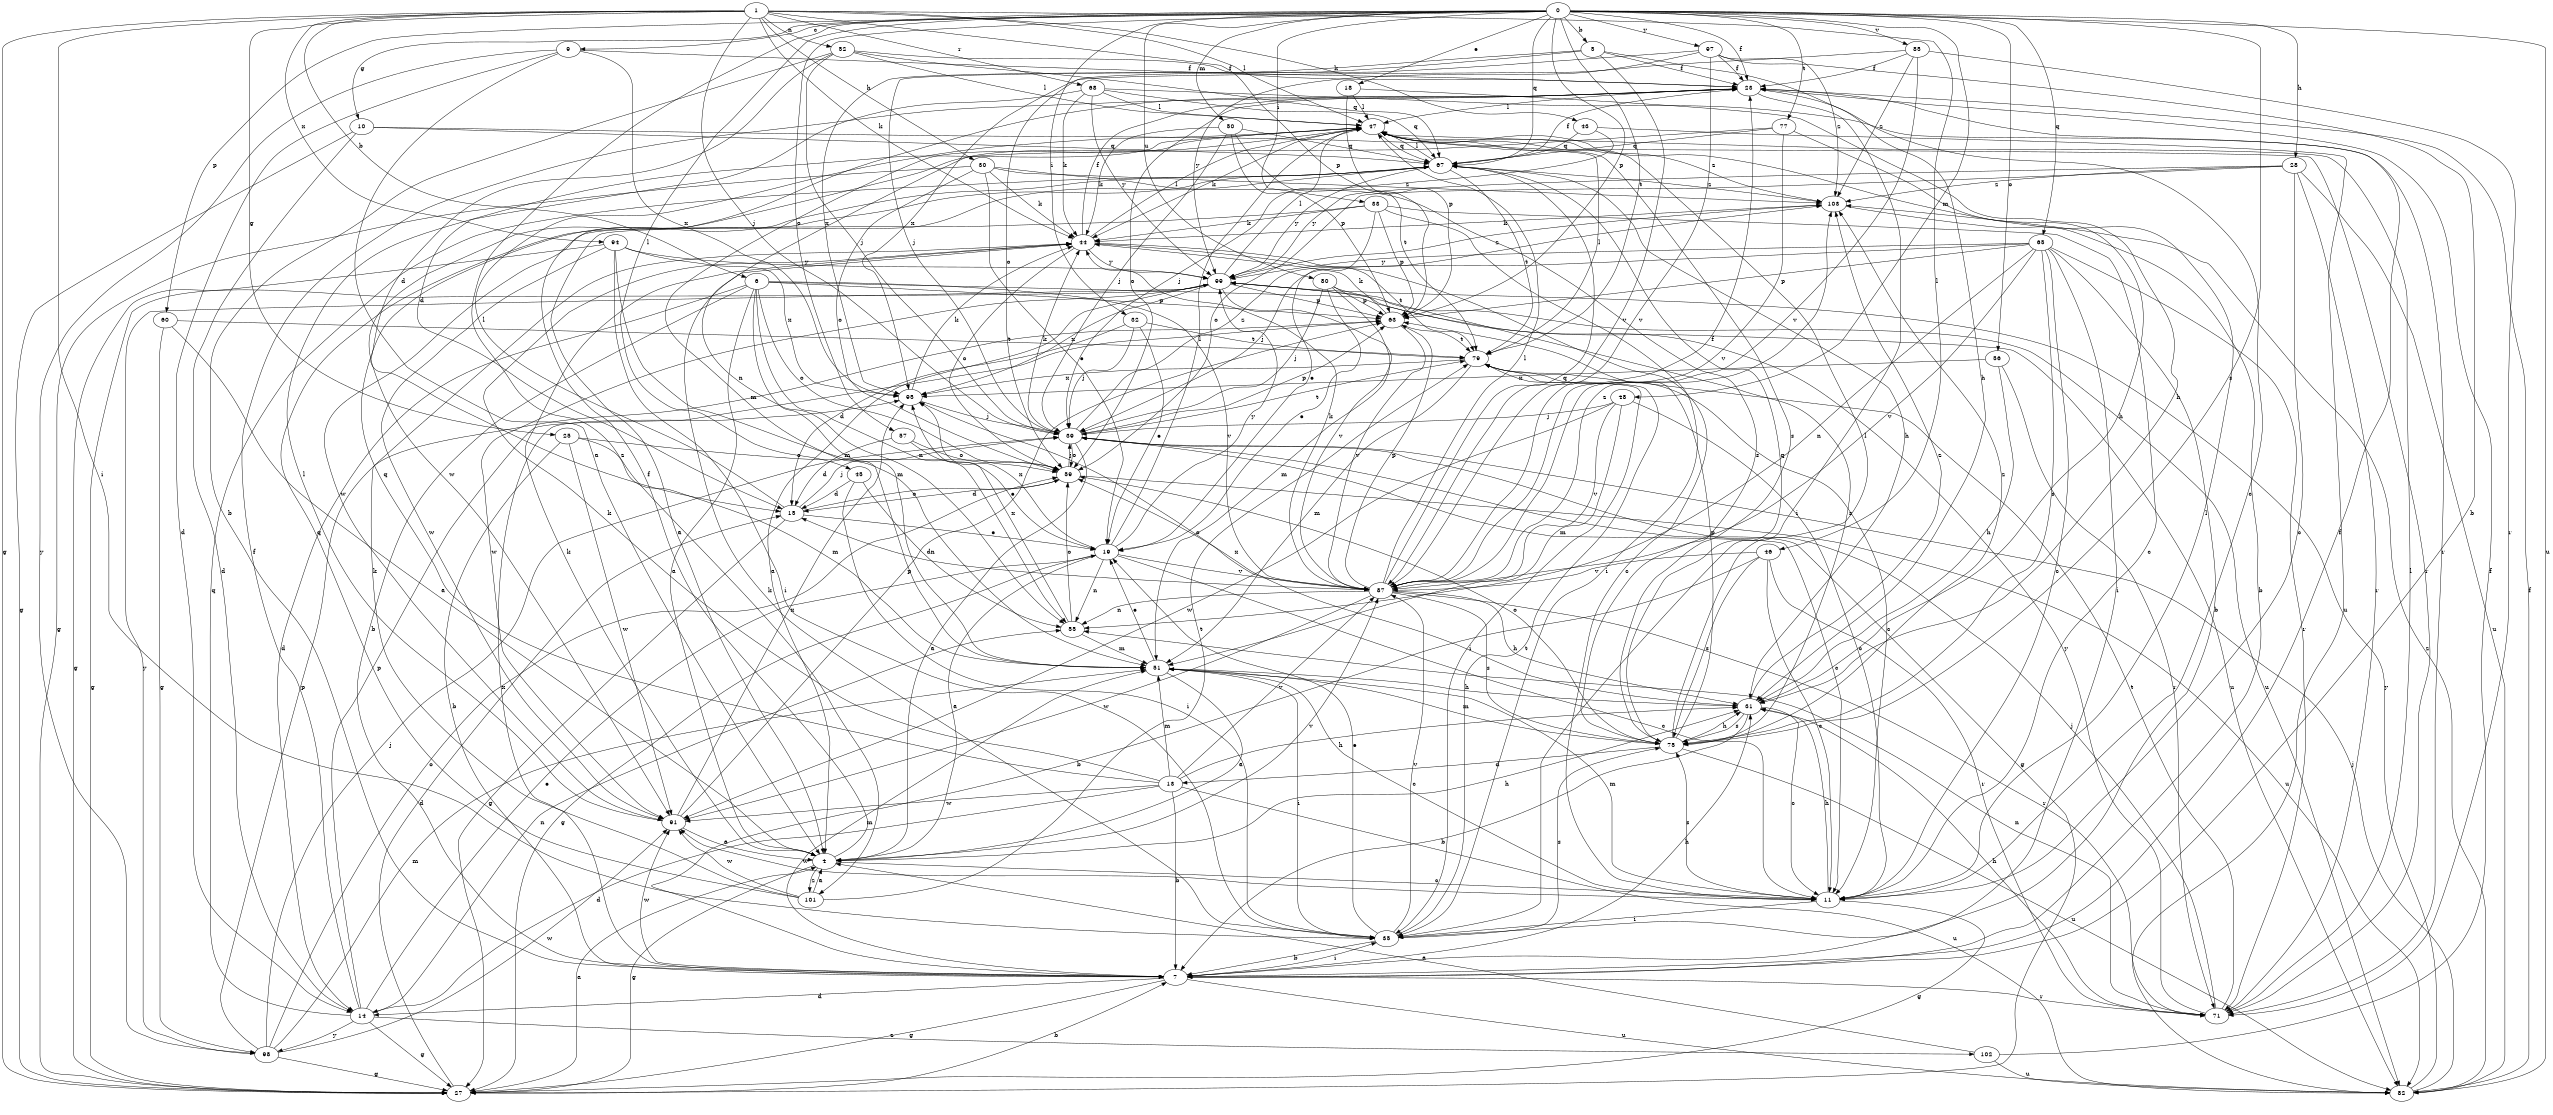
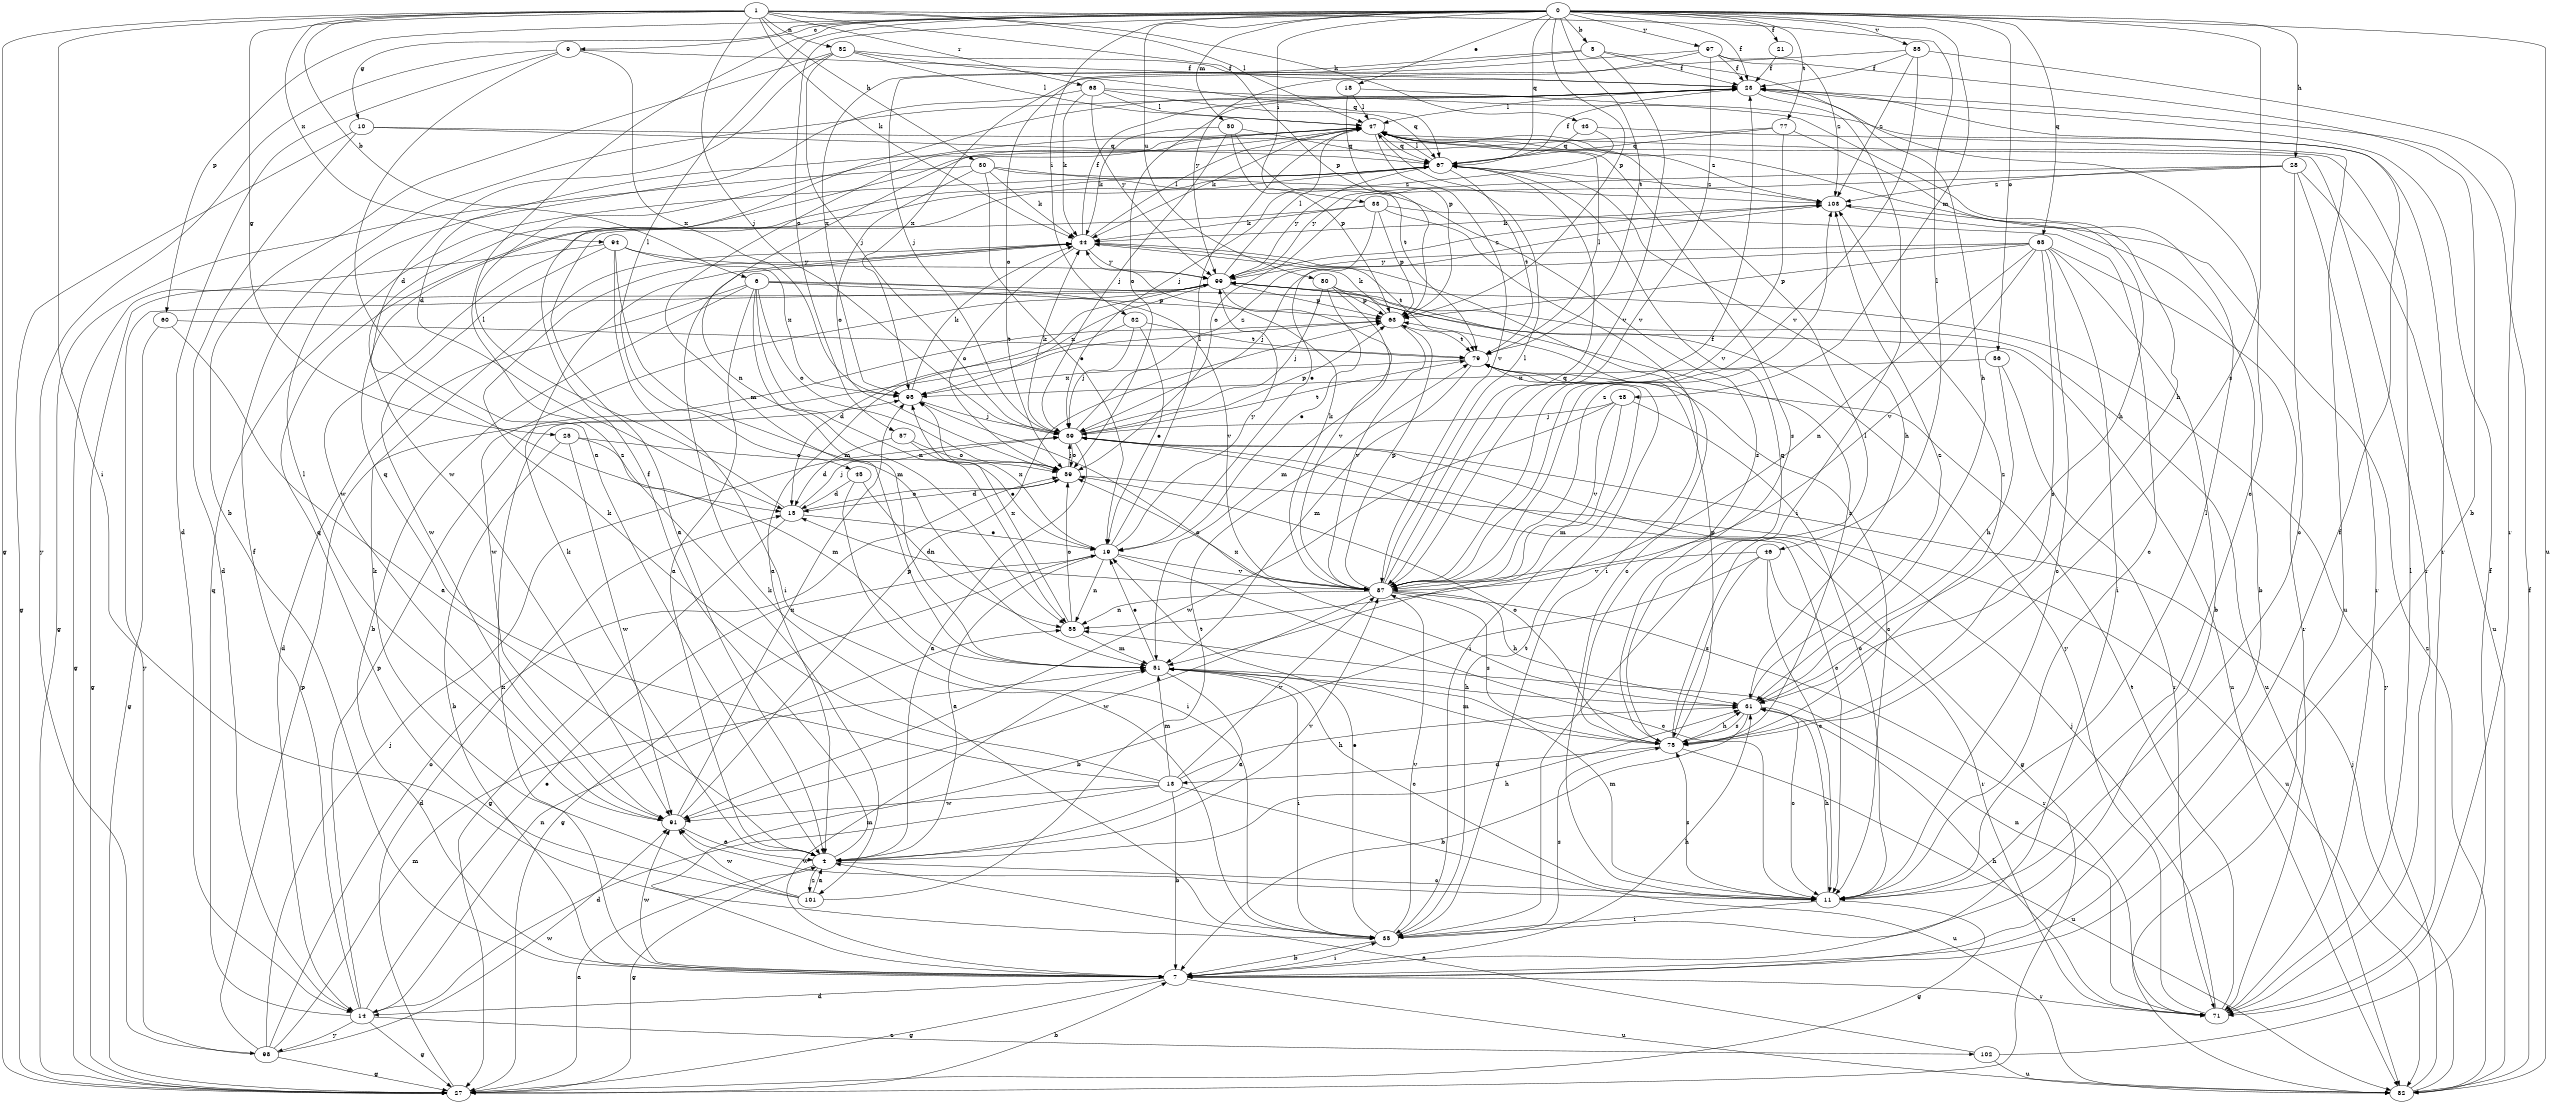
none -> (1781, 49)
none -> (1496, 355)
(160, 722) -> (110, 857)
